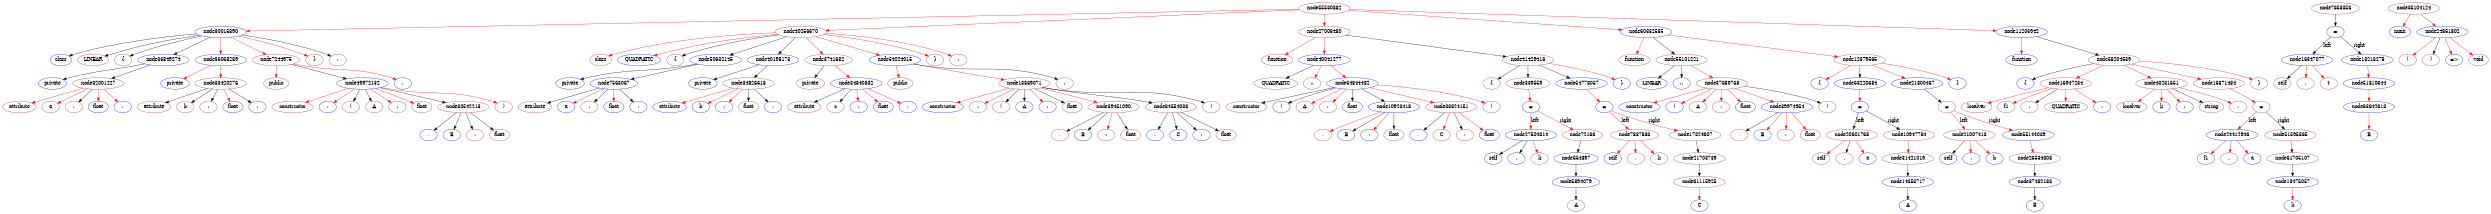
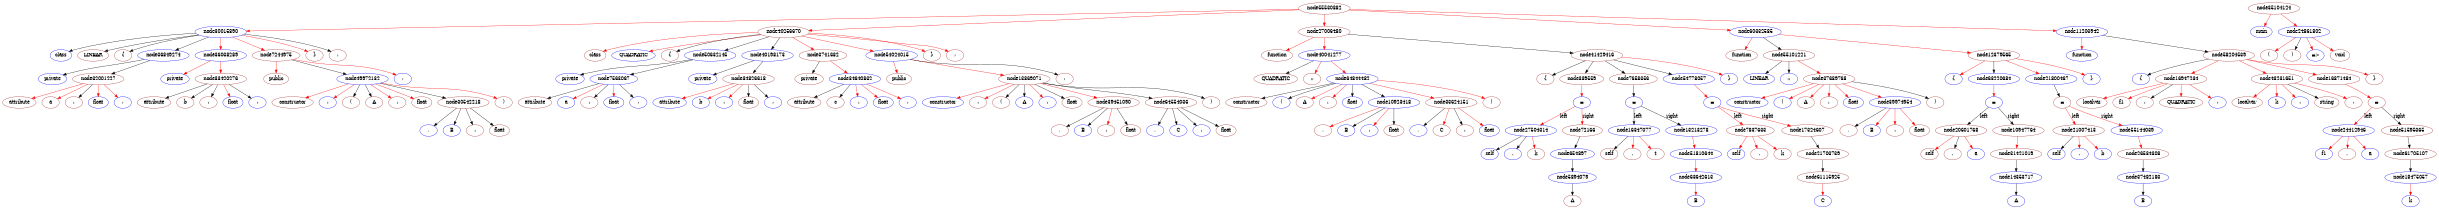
none -> (1614, 66)
